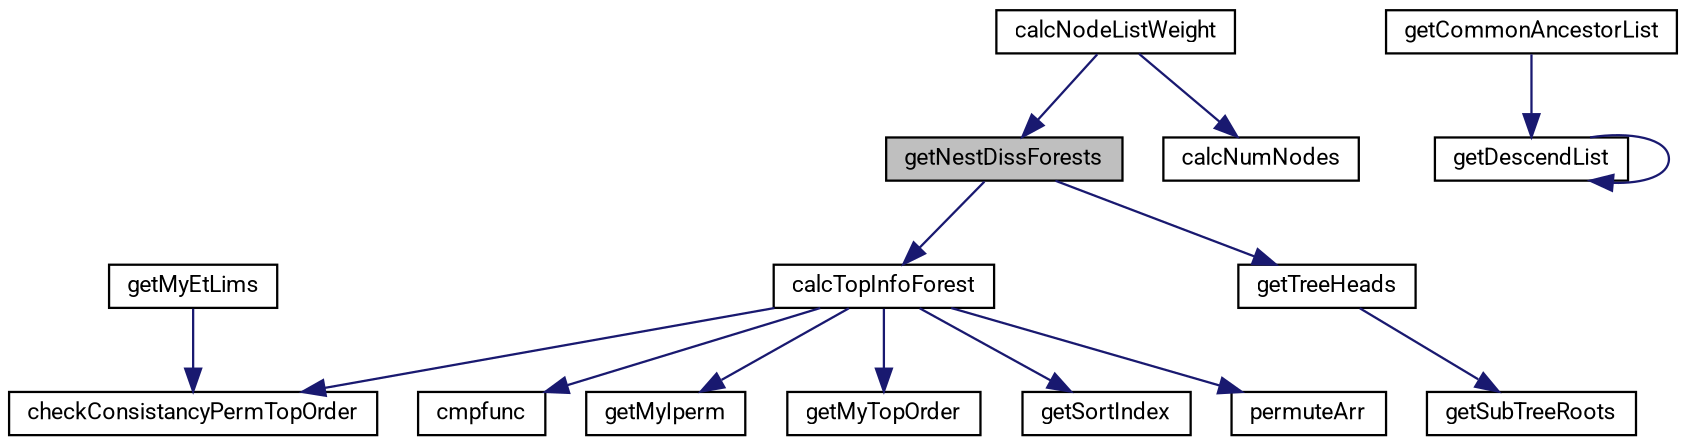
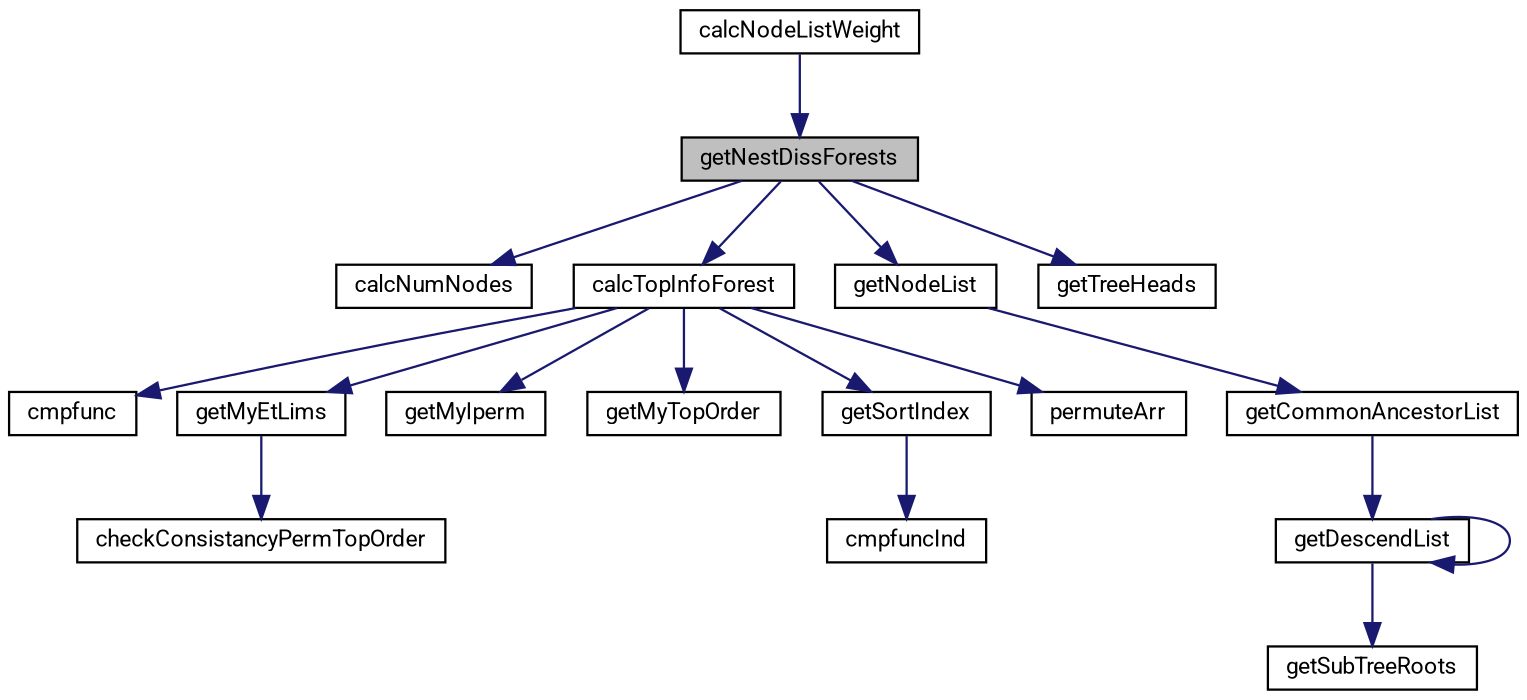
(1179, 88) -> (628, 219)
none -> (916, 286)
(1419, 344) -> (1372, 593)
(550, 348) -> (484, 347)
none -> (907, 541)
